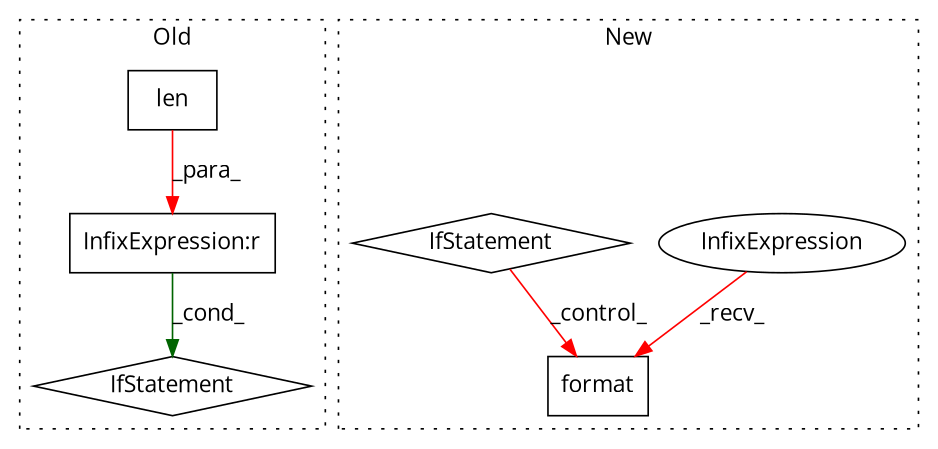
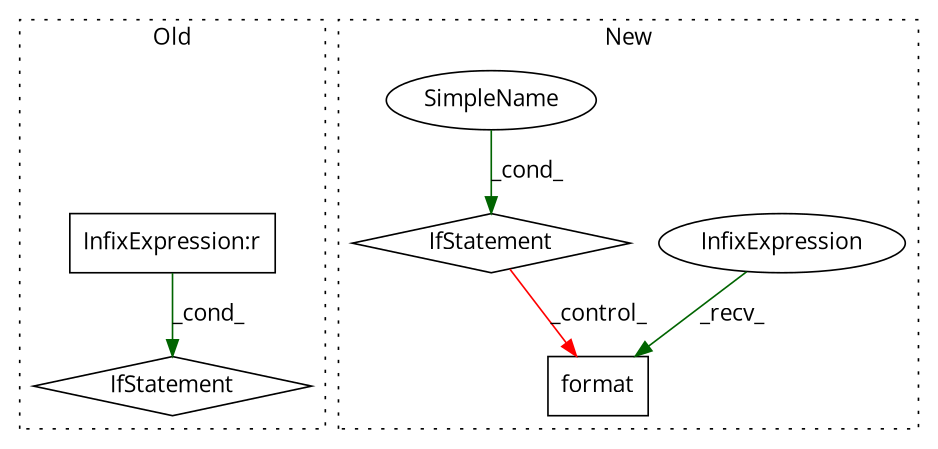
(173, 100) -> none
none -> (491, 100)
(698, 309) -> (698, 309)
